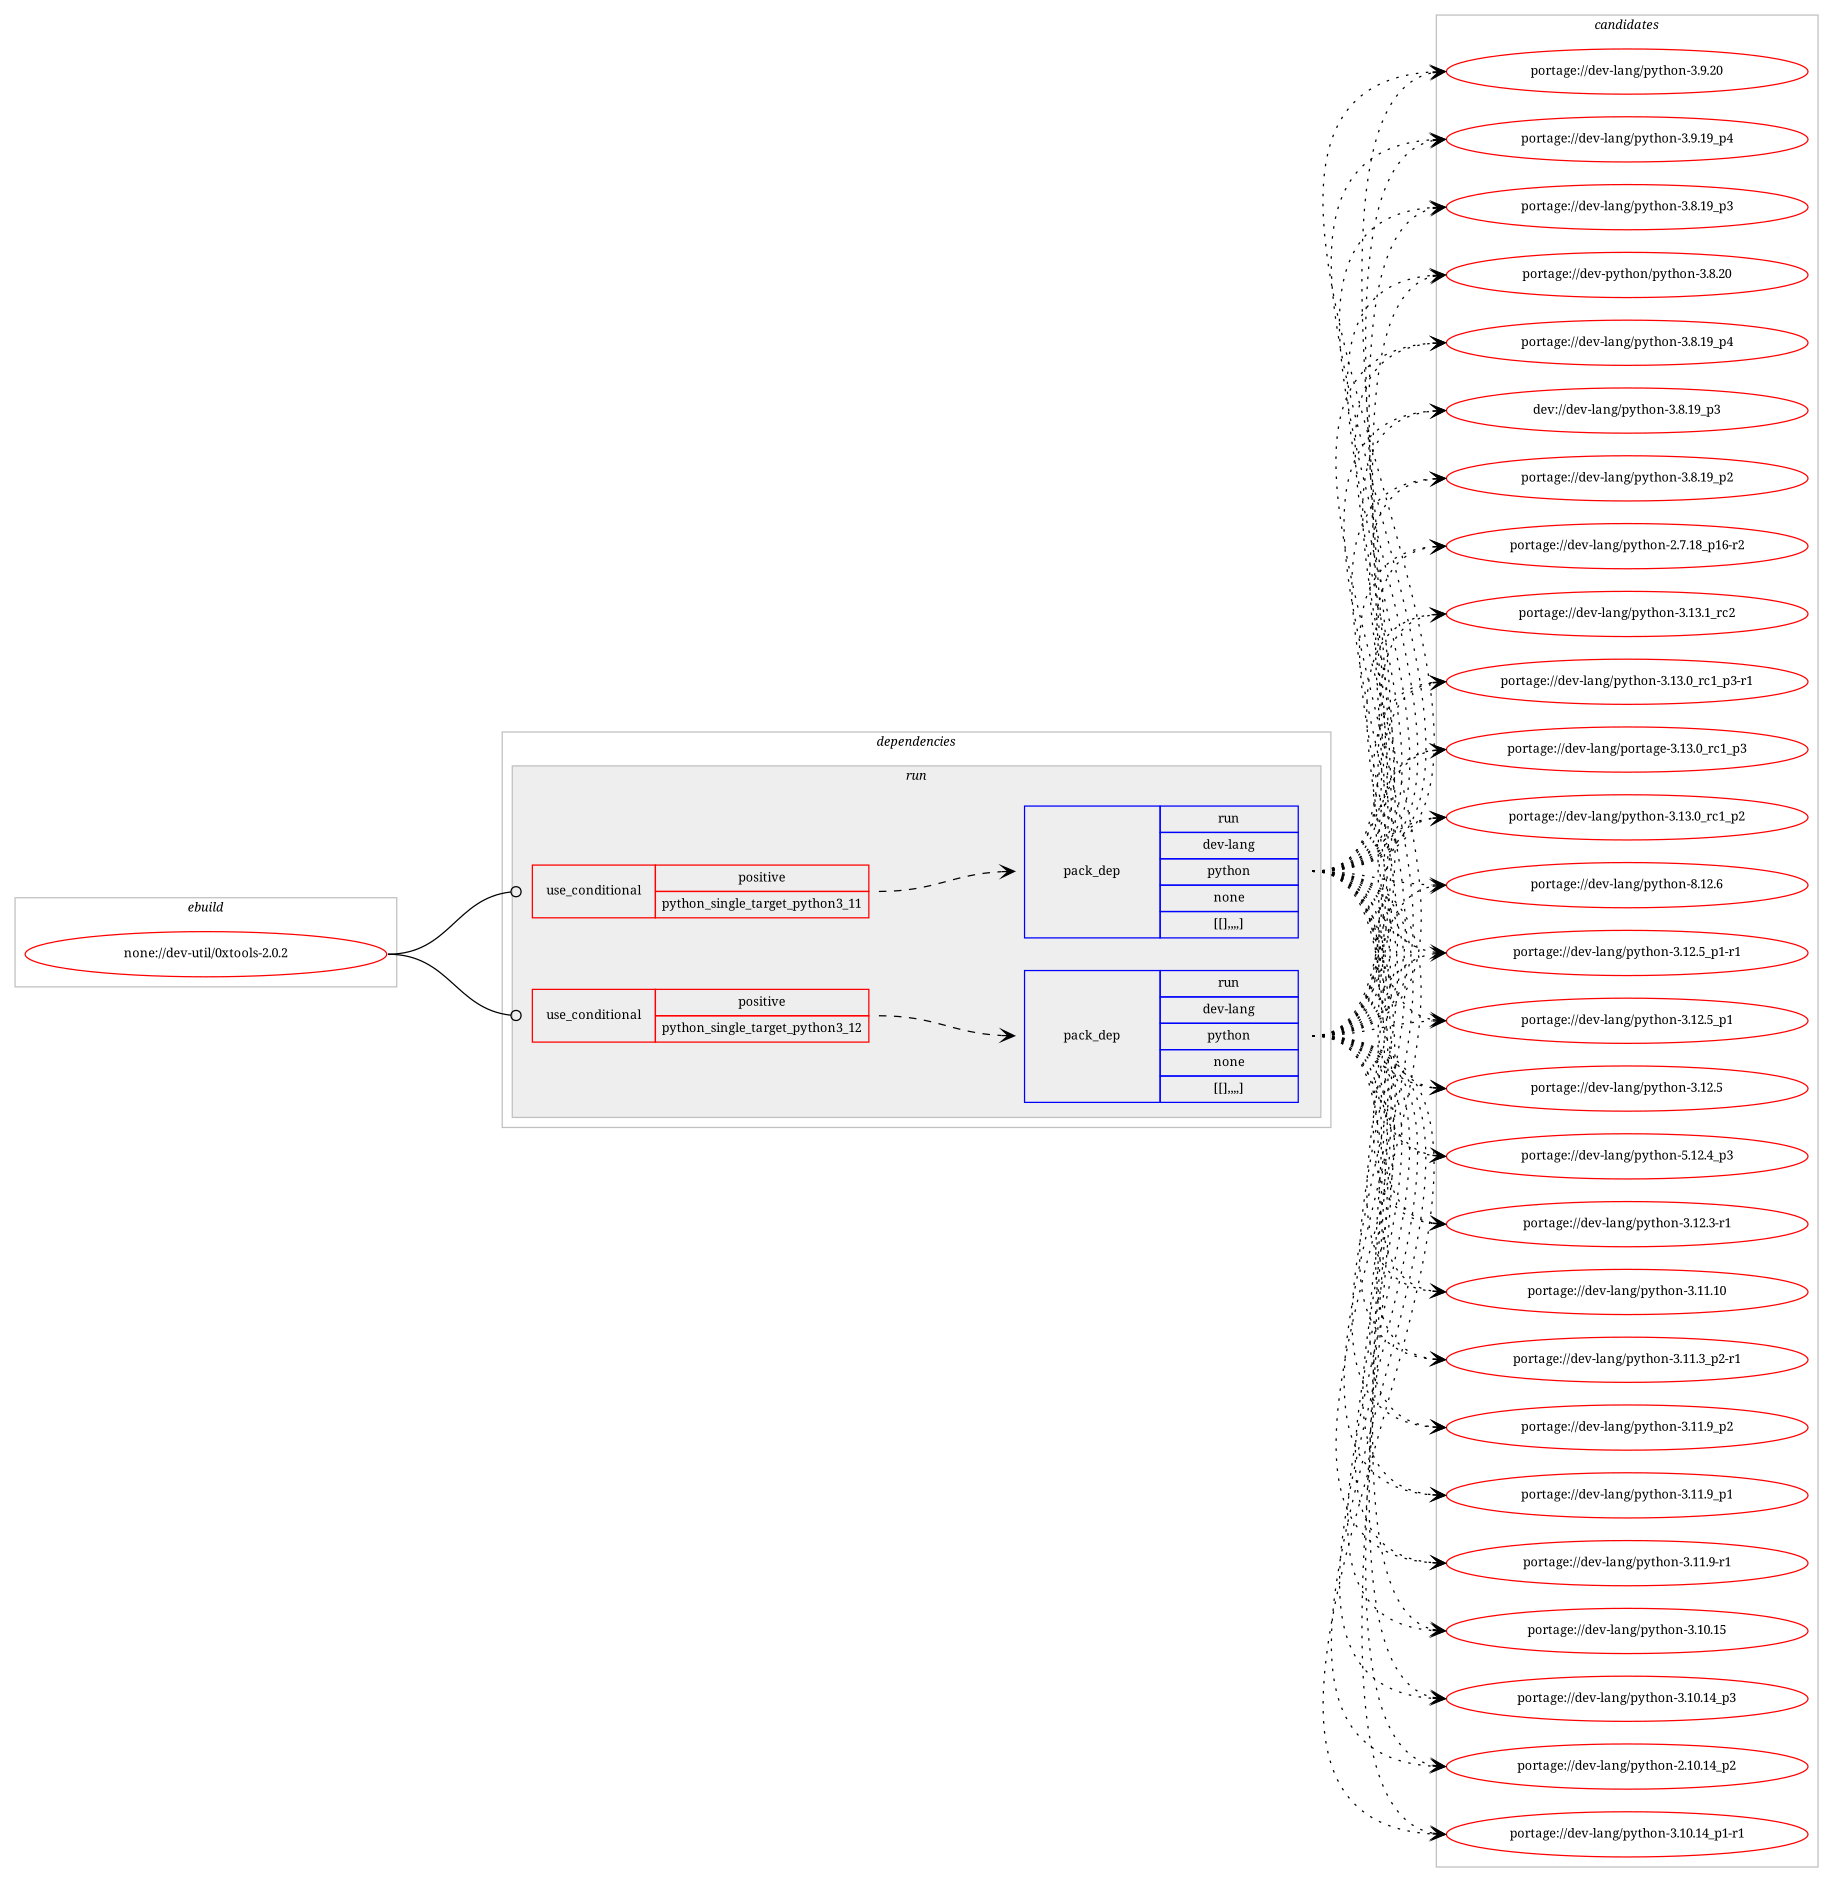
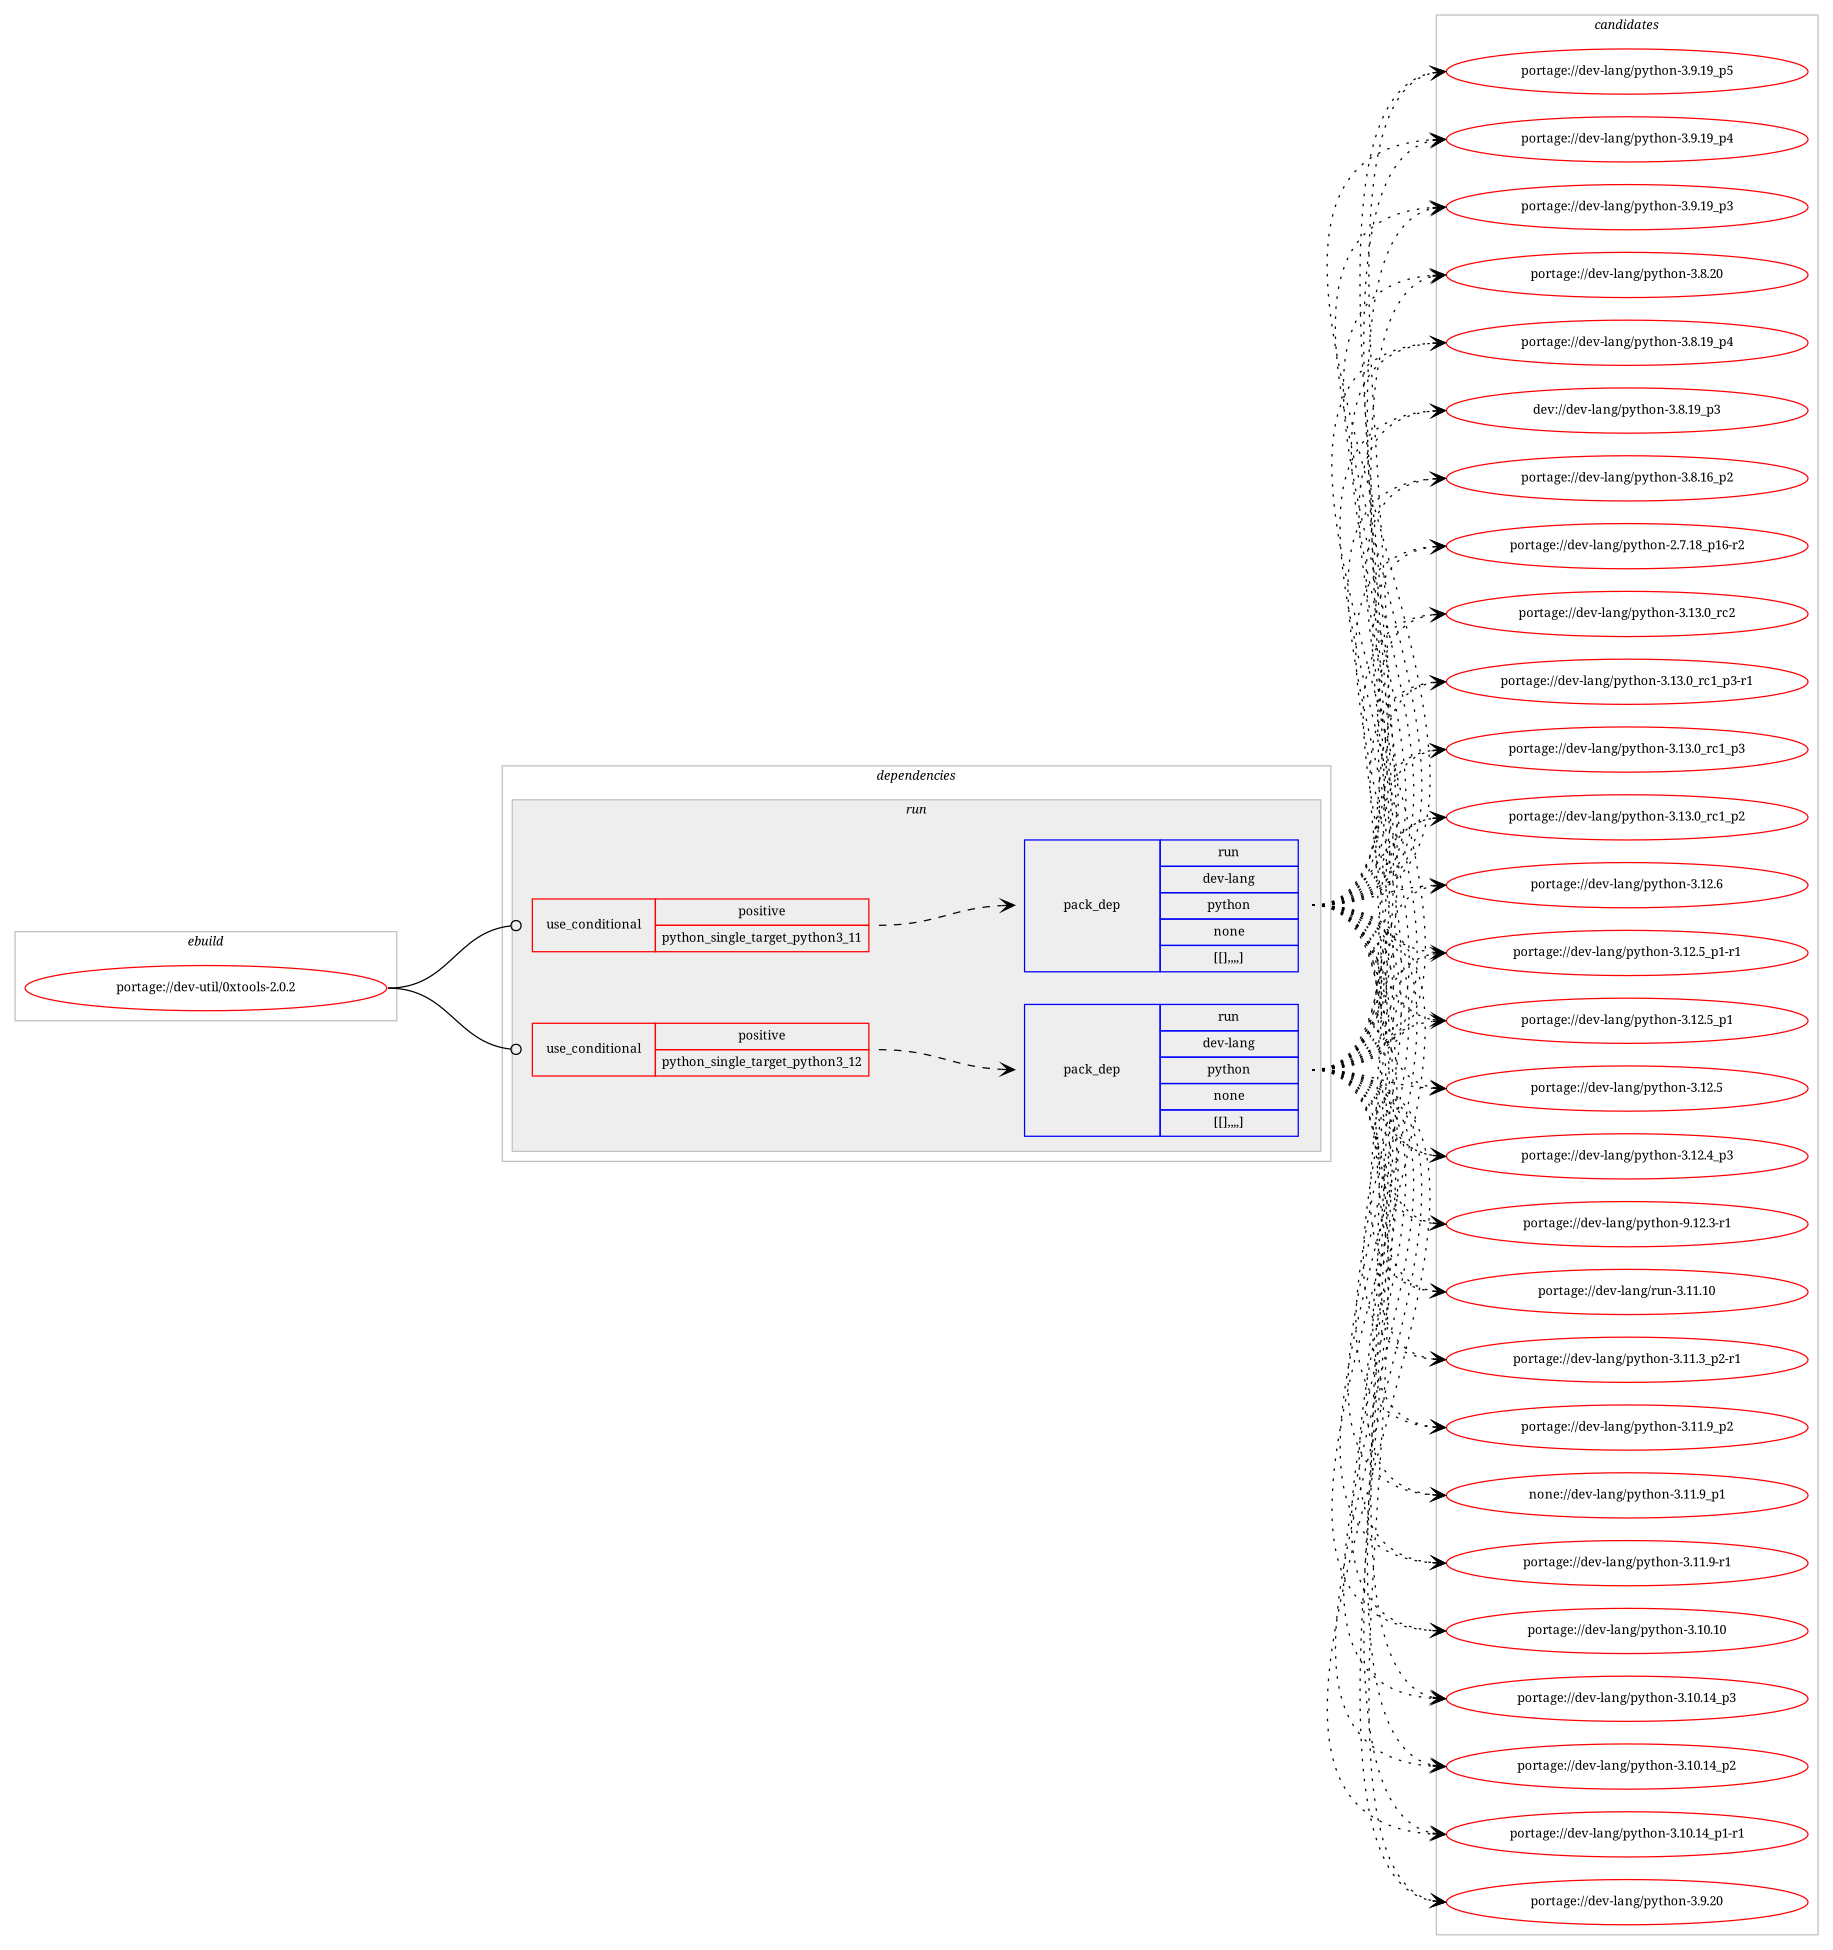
none -> (1627, 72)
(1627, 207) -> (1627, 207)
(1627, 275) -> (1627, 275)
(1627, 478) -> (1627, 478)
(1627, 614) -> (1627, 614)
(1627, 750) -> (1627, 750)
(1627, 885) -> (1627, 885)
(206, 954) -> (206, 988)
(1627, 1156) -> (1627, 1156)
(1627, 1224) -> (1627, 1224)
(1627, 1292) -> (1627, 1292)
(1627, 1495) -> (1627, 1495)
(1627, 1631) -> (1627, 1631)
(1627, 1767) -> (1627, 1767)
